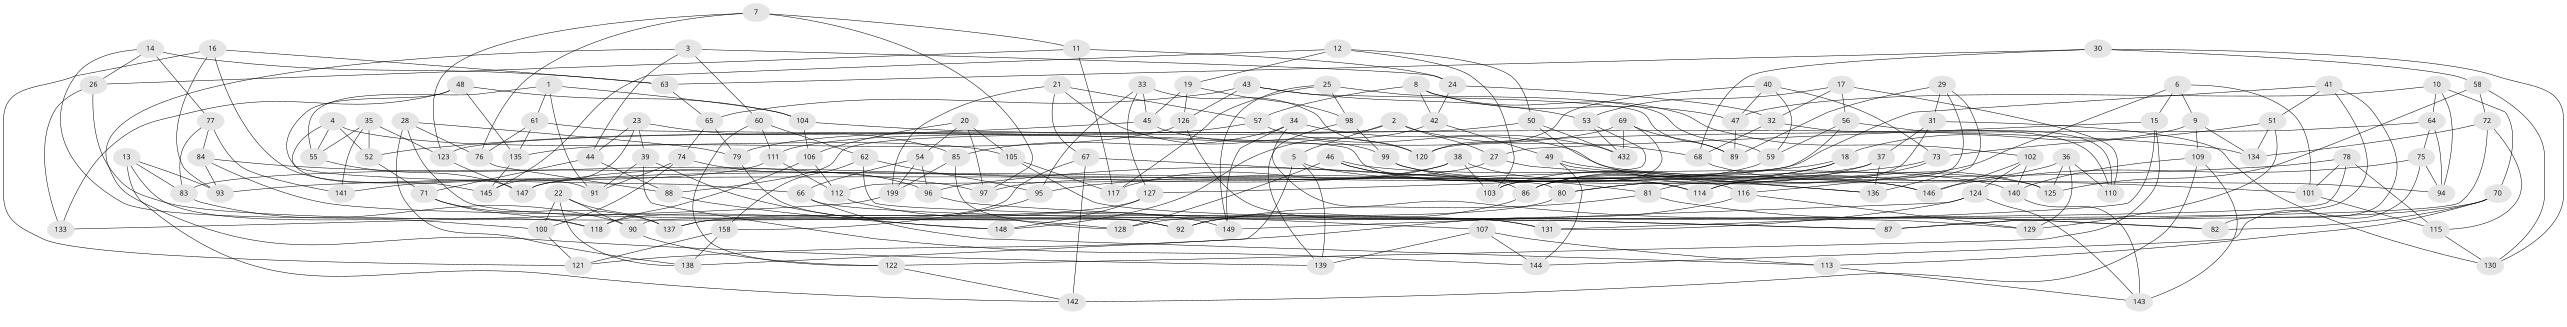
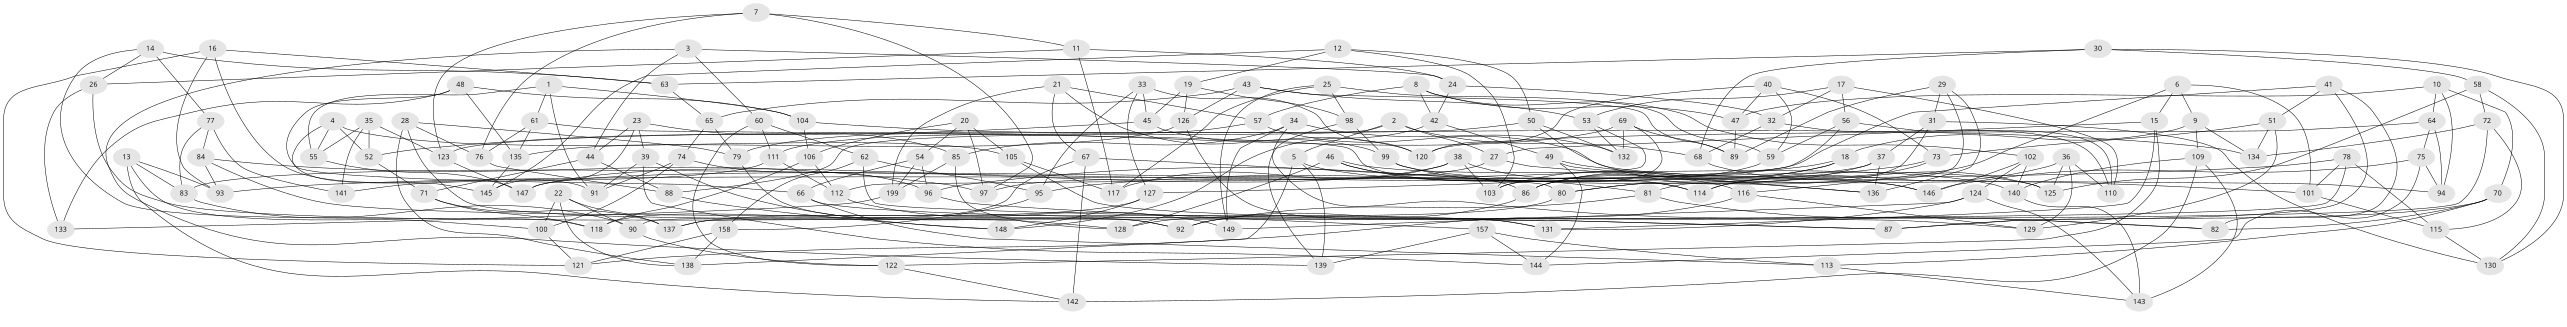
(1624, 157) -> (1624, 157)
(1482, 230) -> (1482, 230)
